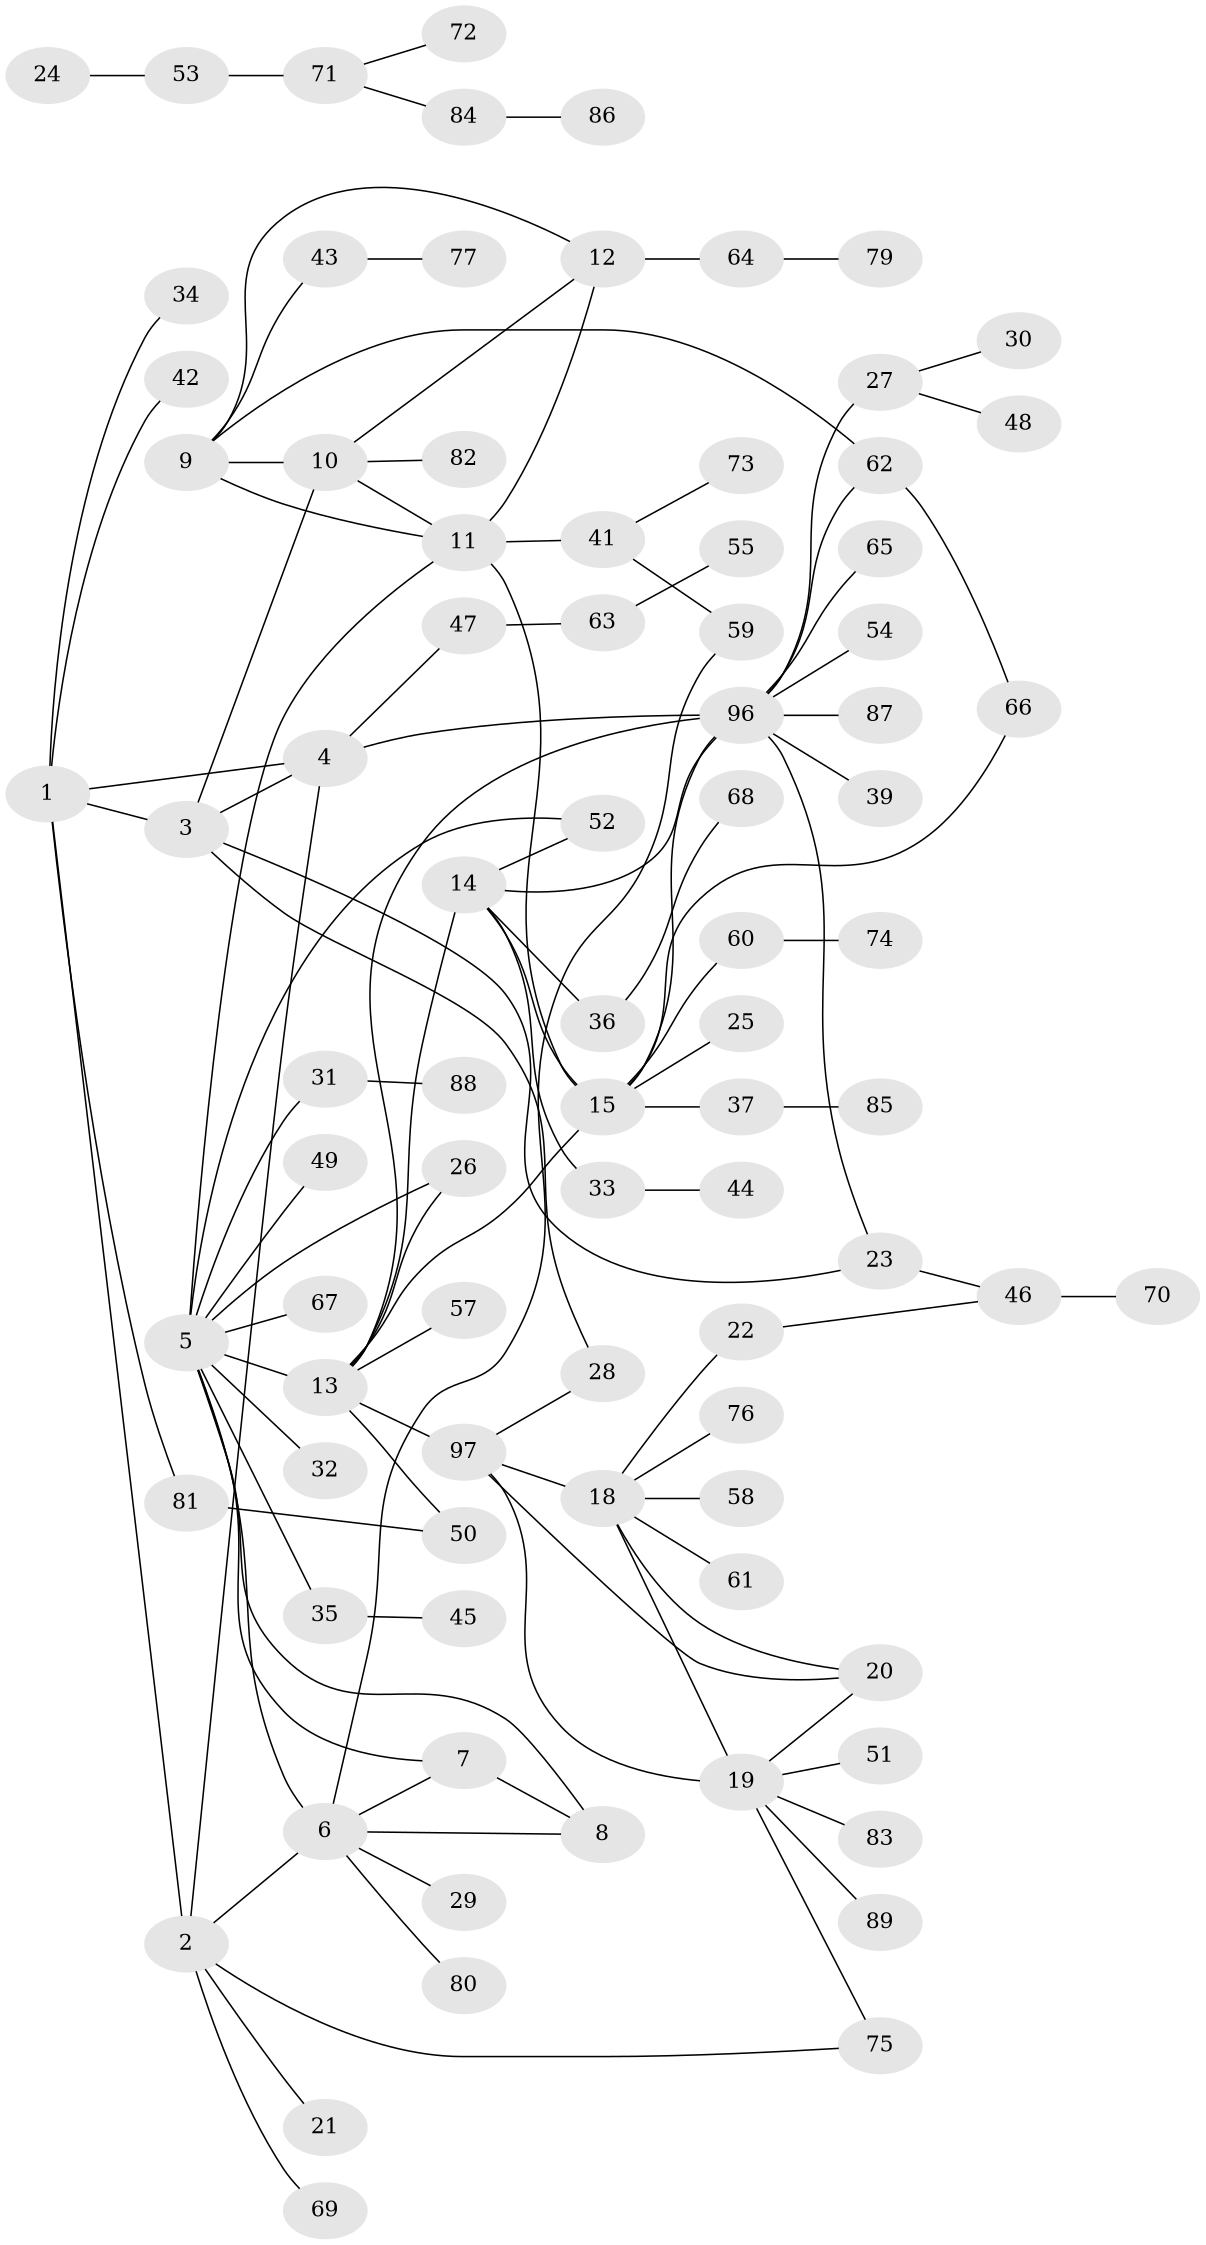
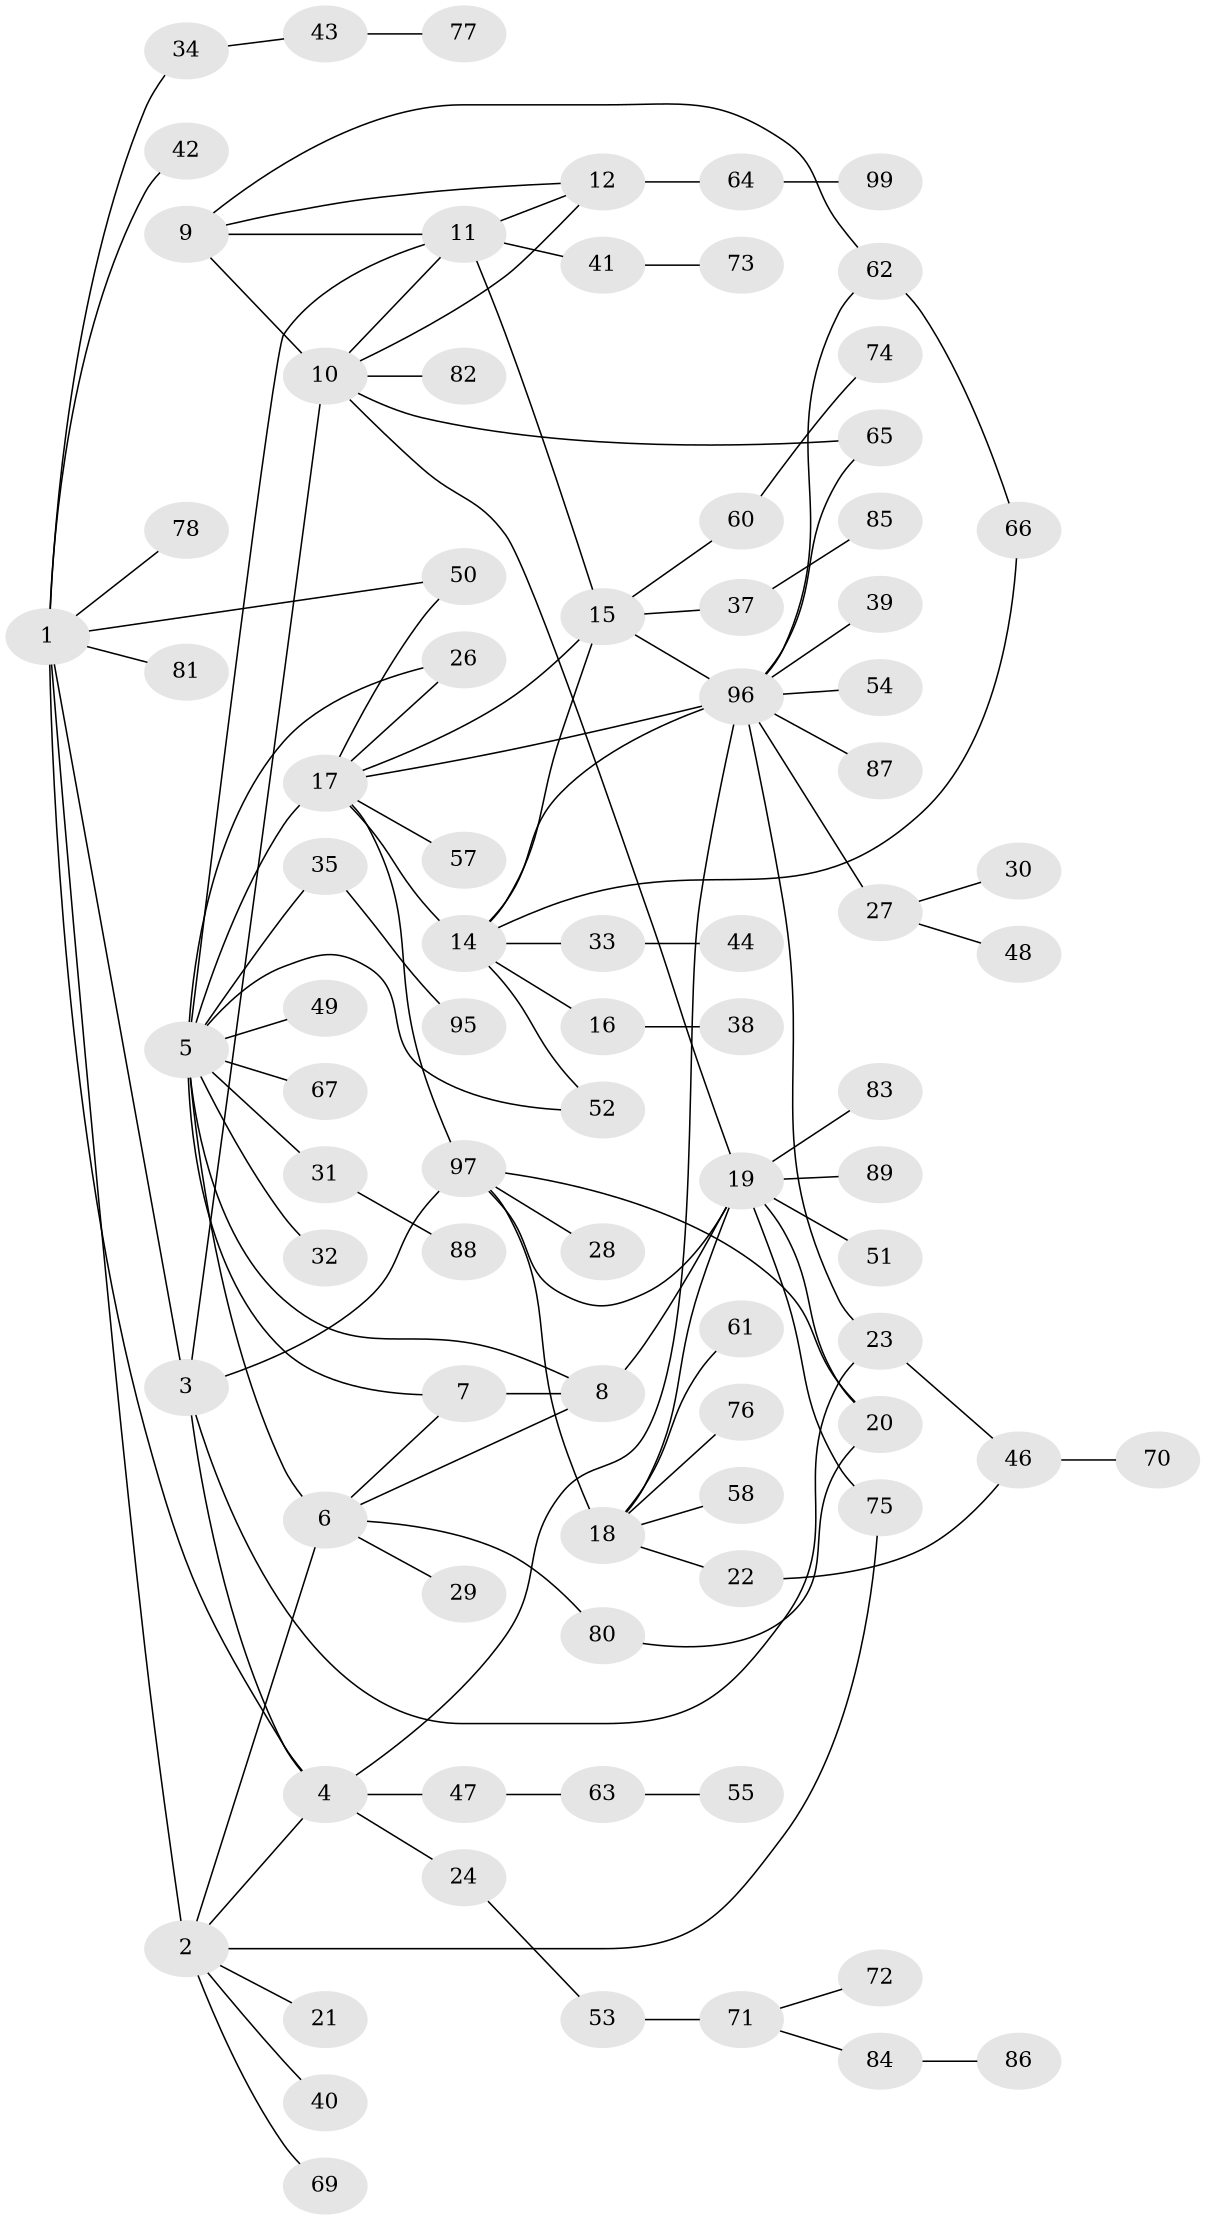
(880, 259) -> (880, 182)
(258, 362) -> (256, 42)
none -> (595, 441)
none -> (187, 530)
(742, 632) -> none
none -> (589, 745)
(742, 799) -> (742, 1027)
(774, 866) -> (834, 867)
(603, 1024) -> (603, 1027)
(742, 1024) -> none
(494, 1032) -> (355, 1309)
none -> (666, 1311)
(325, 1388) -> (325, 783)
(325, 1519) -> (256, 607)
(464, 1619) -> (464, 1027)
(707, 1628) -> (760, 1633)
none -> (395, 1836)
none -> (325, 2103)
